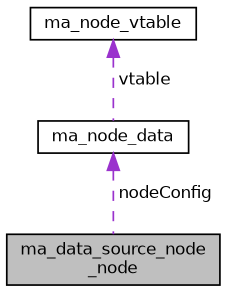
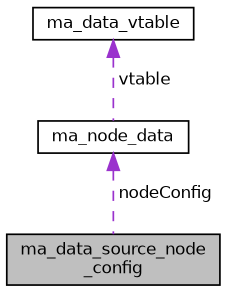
(113, 24) -> (113, 24)
(113, 260) -> (113, 260)
